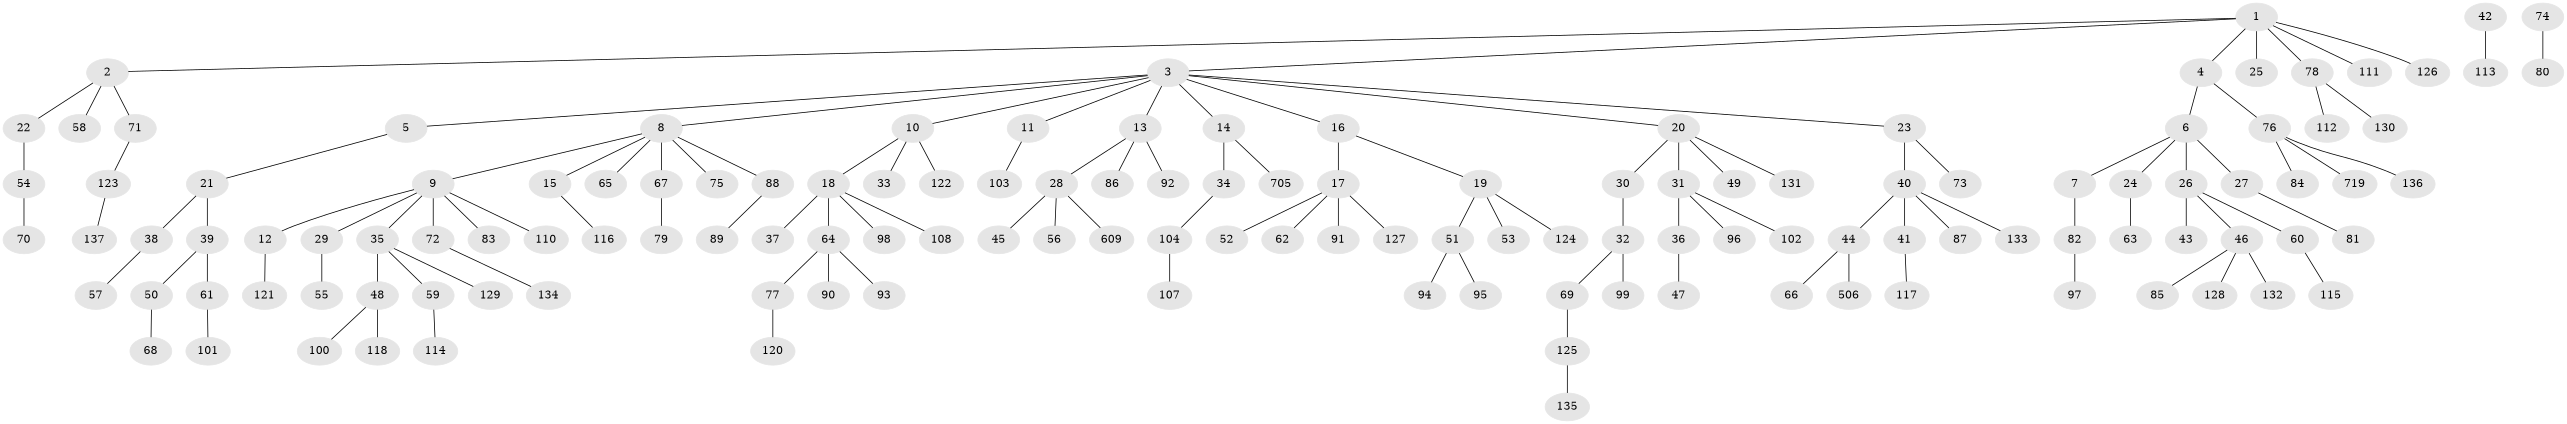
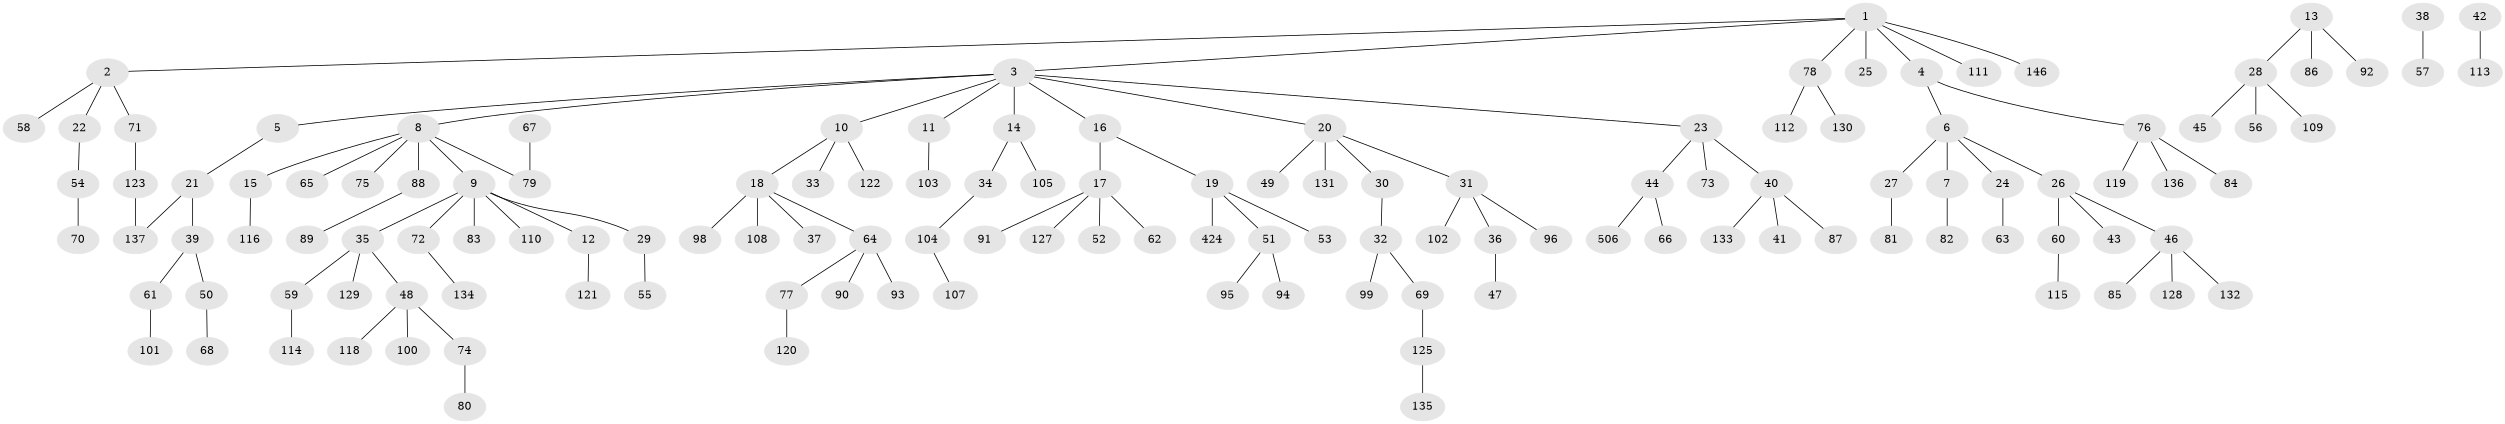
(2428, 73) -> (2037, 73)
(1154, 101) -> none
(661, 156) -> (474, 156)
(1281, 184) -> (1043, 184)
(2355, 184) -> (2116, 184)
(180, 212) -> (164, 212)
(1877, 212) -> (1677, 156)
(1112, 240) -> (2313, 128)
(1566, 240) -> (1212, 240)
(1907, 296) -> none
(2075, 296) -> none
none -> (436, 323)
